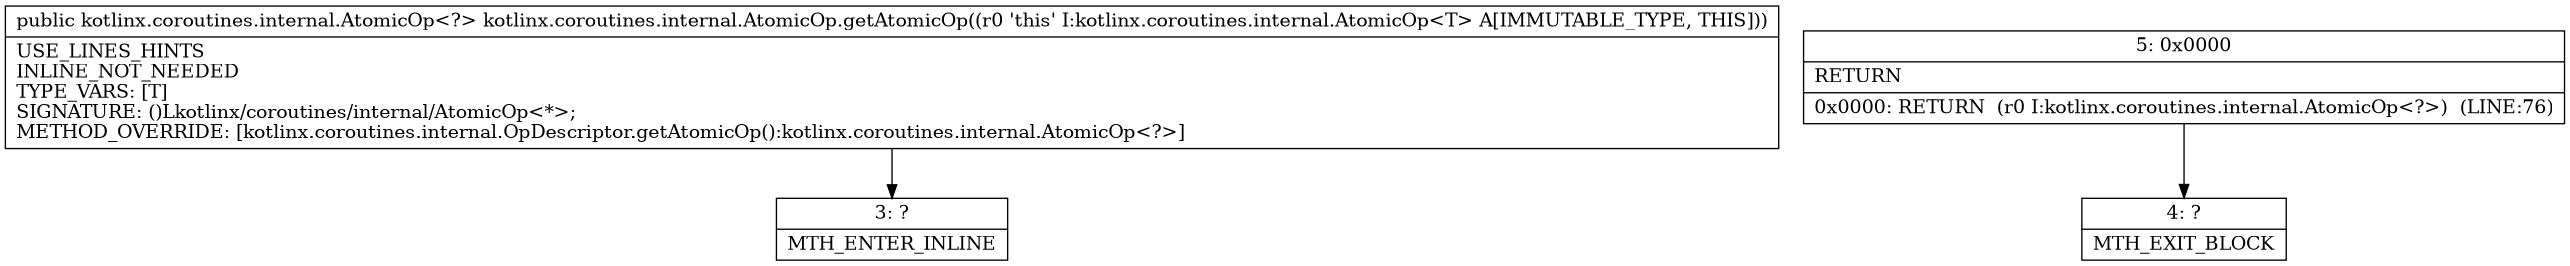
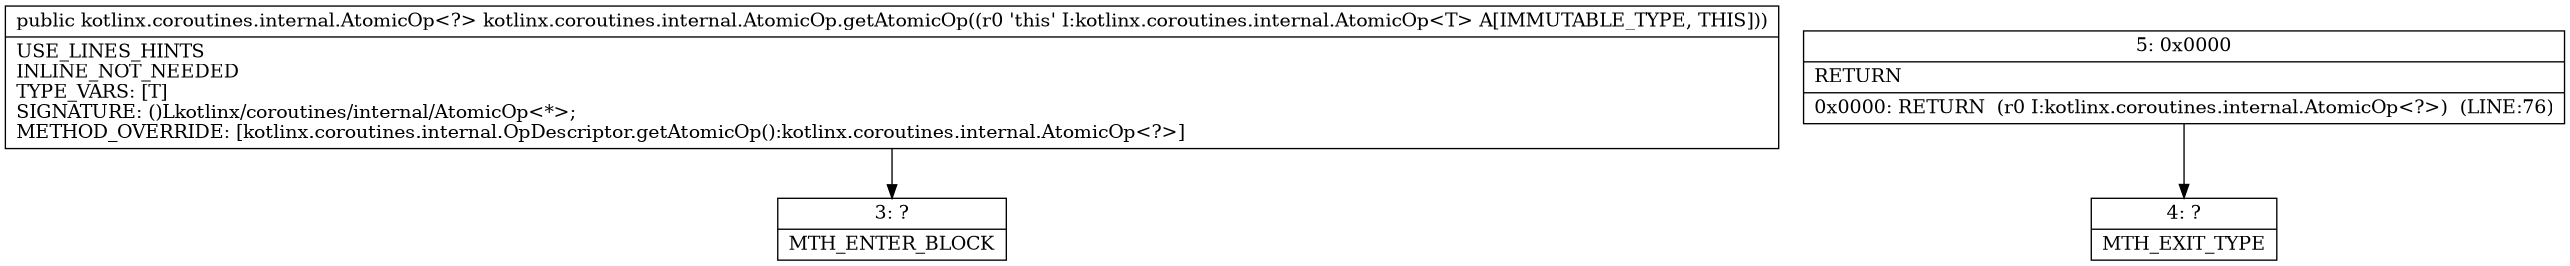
(892, 244) -> (892, 244)
(2184, 244) -> (2184, 244)
